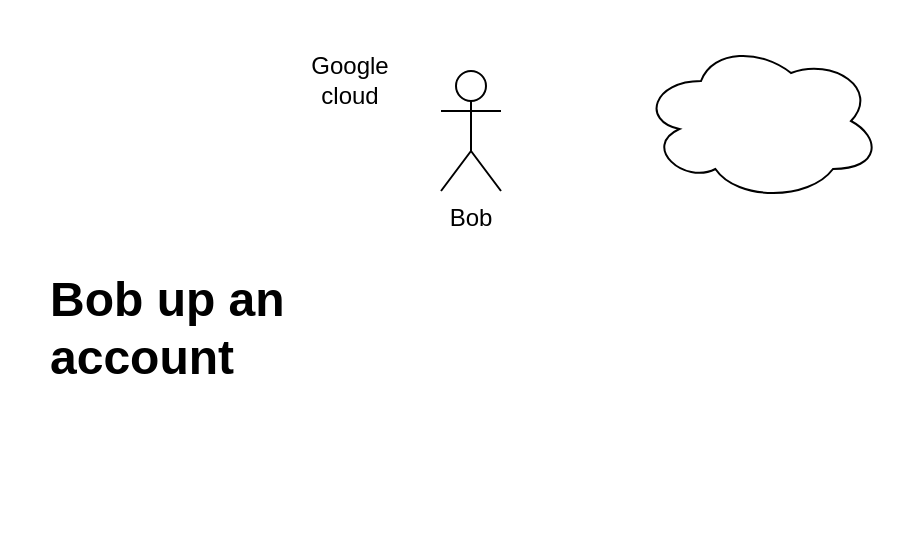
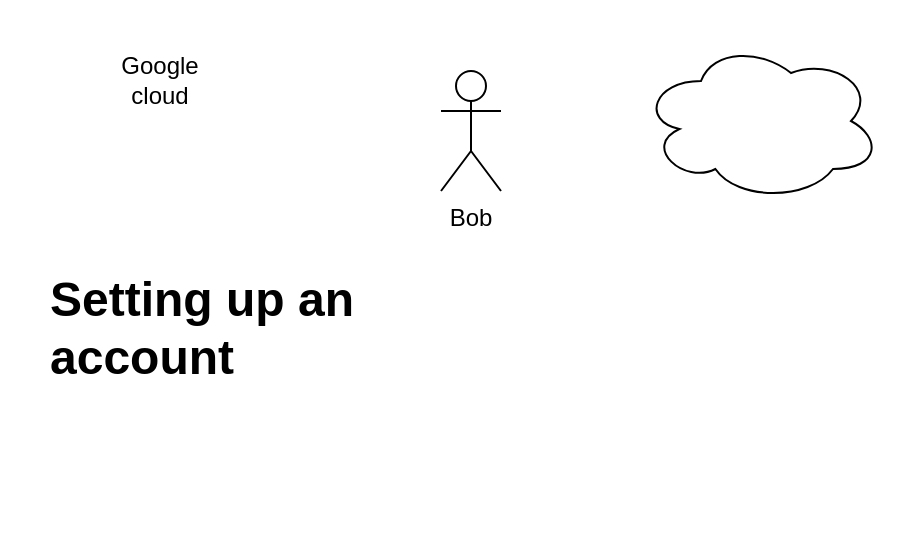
(351, 81) -> (161, 81)
(156, 255) -> (180, 255)
